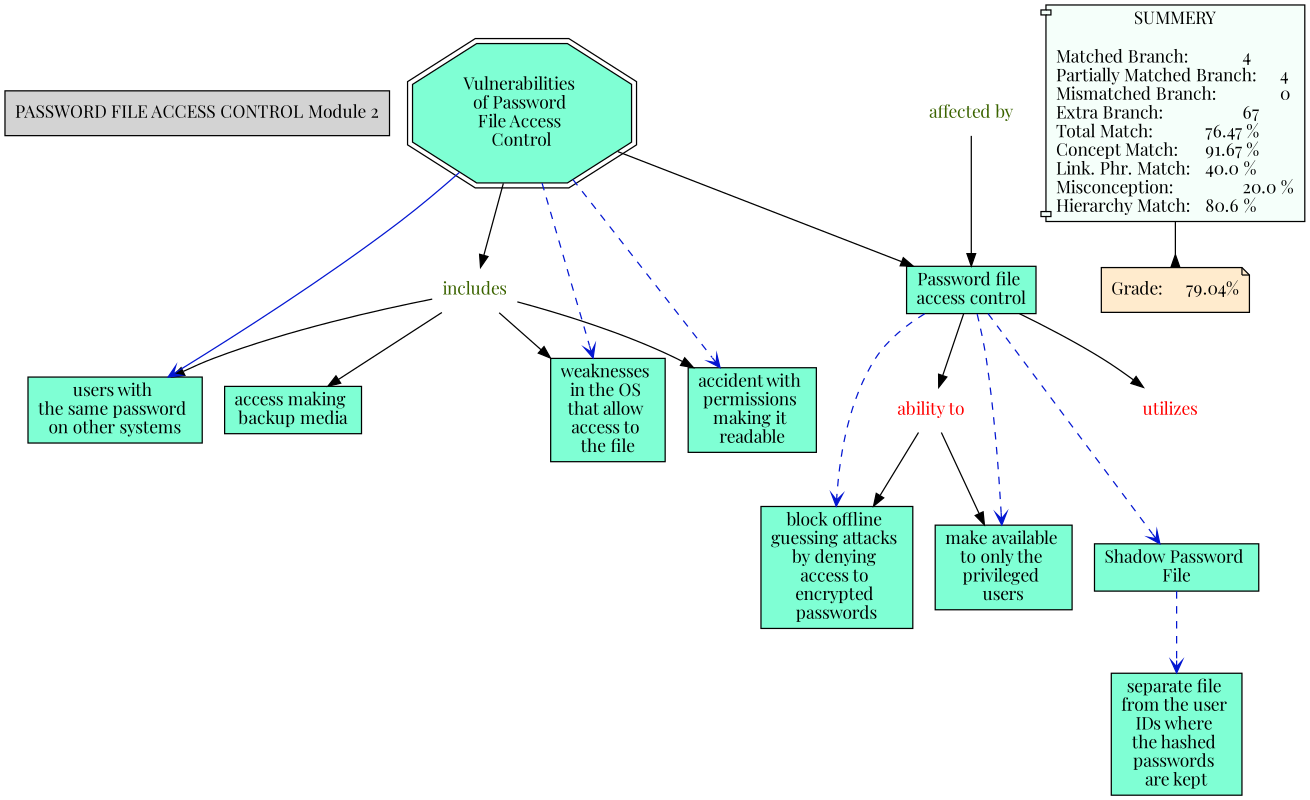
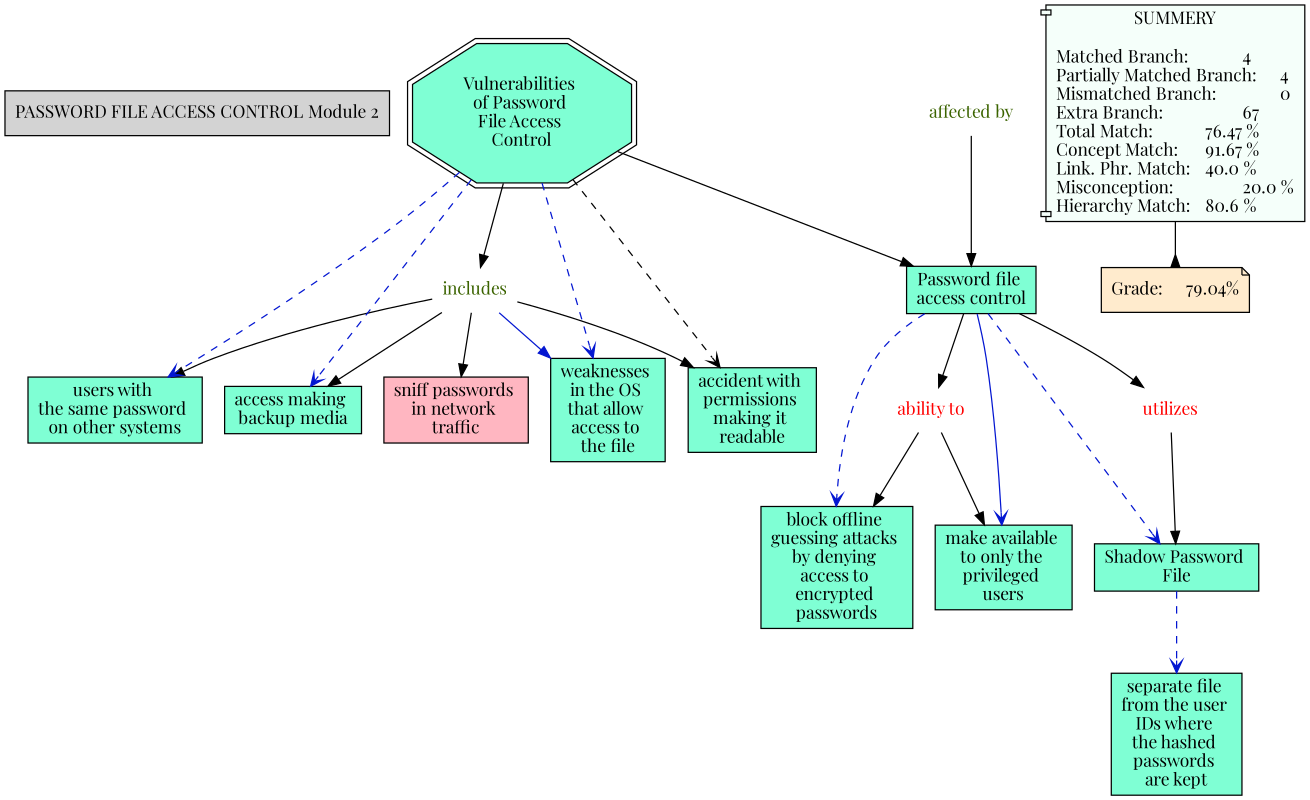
(642, 268) -> (642, 268)
(323, 277) -> (323, 277)
none -> (395, 278)
(520, 331) -> (520, 331)
none -> (456, 410)
(993, 413) -> (993, 413)
none -> (1173, 482)
